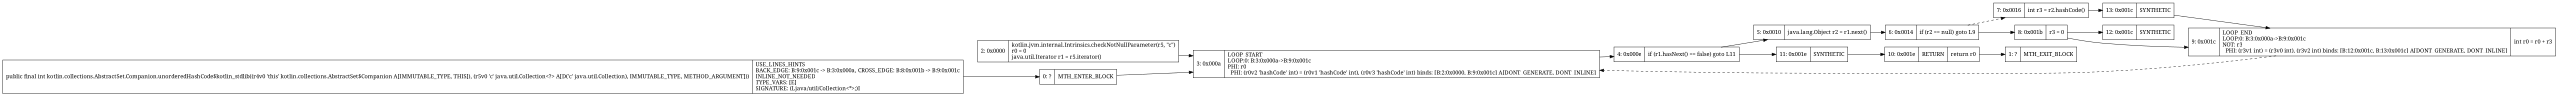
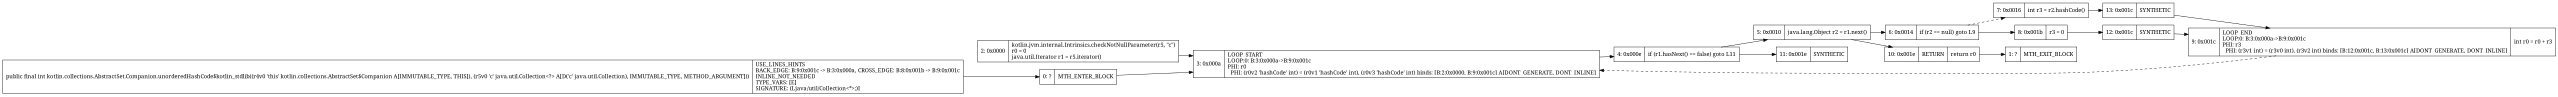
(2126, 45) -> (2179, 34)
(2233, 45) -> (2233, 45)
(1864, 54) -> (1870, 43)
